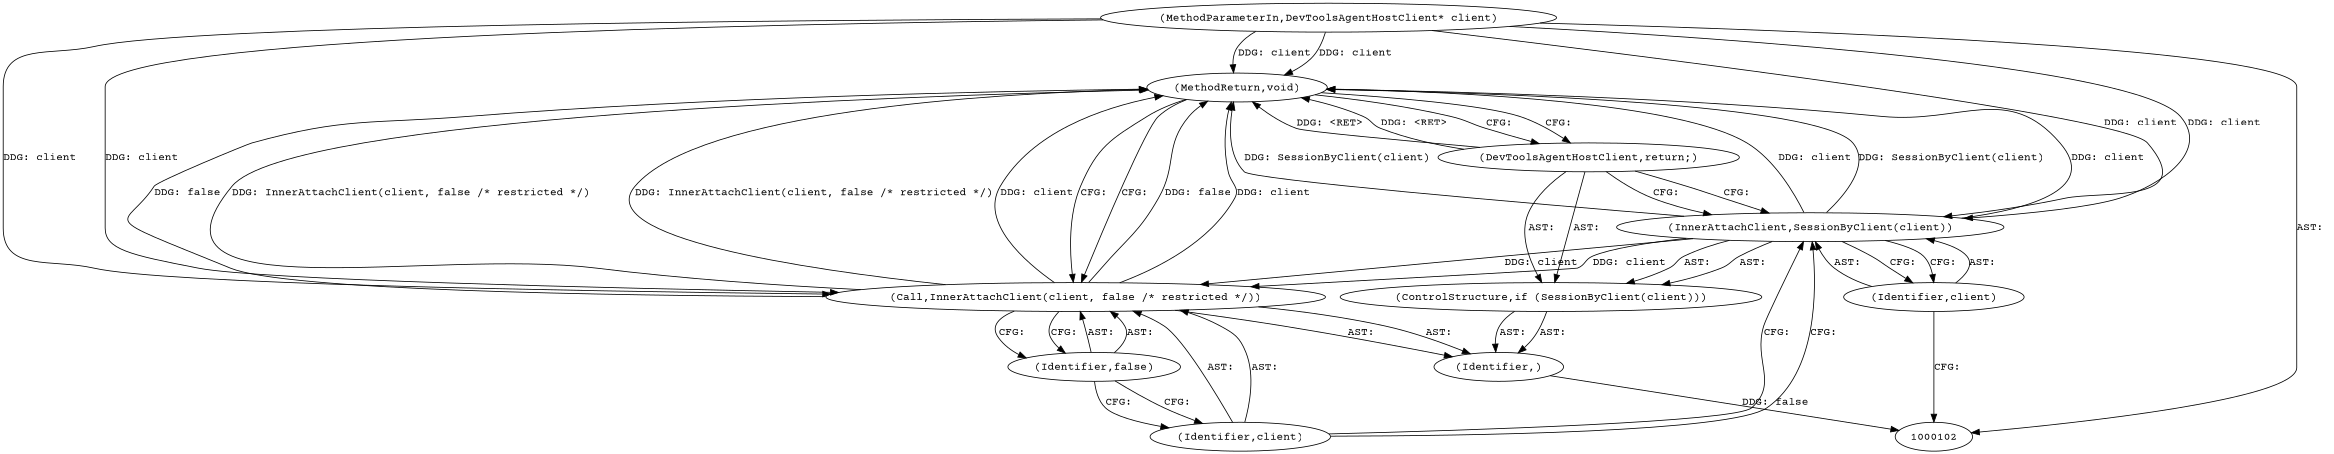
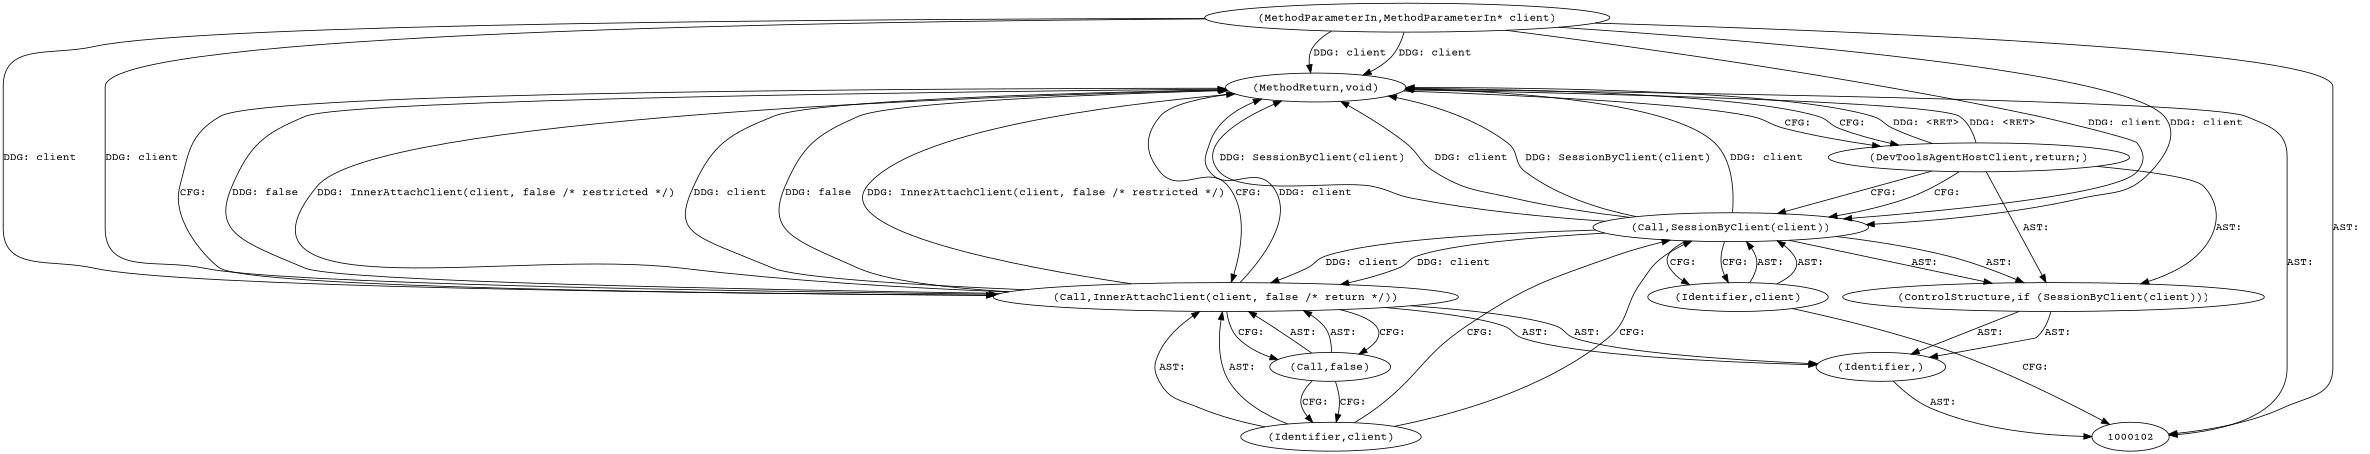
(1329, 18) -> (1407, 18)
none -> (2033, 102)
(1810, 227) -> (1731, 227)
(1076, 297) -> (1226, 297)
(1094, 367) -> (1330, 367)
(1775, 402) -> (1947, 402)
